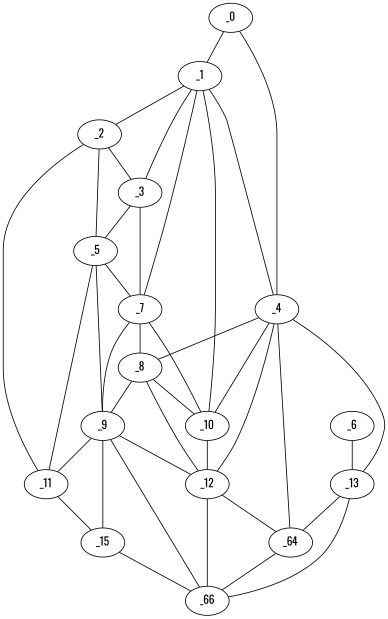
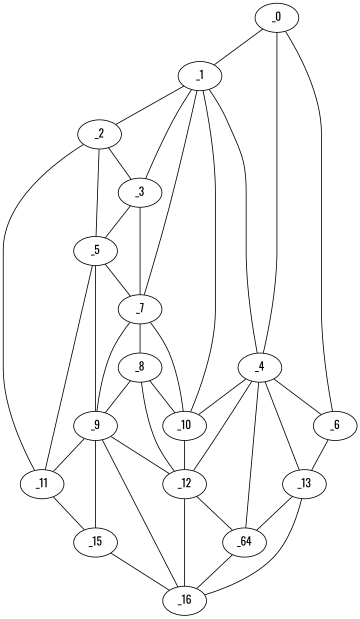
none -> (321, 218)
(208, 338) -> (298, 397)
(207, 601) -> (185, 601)
